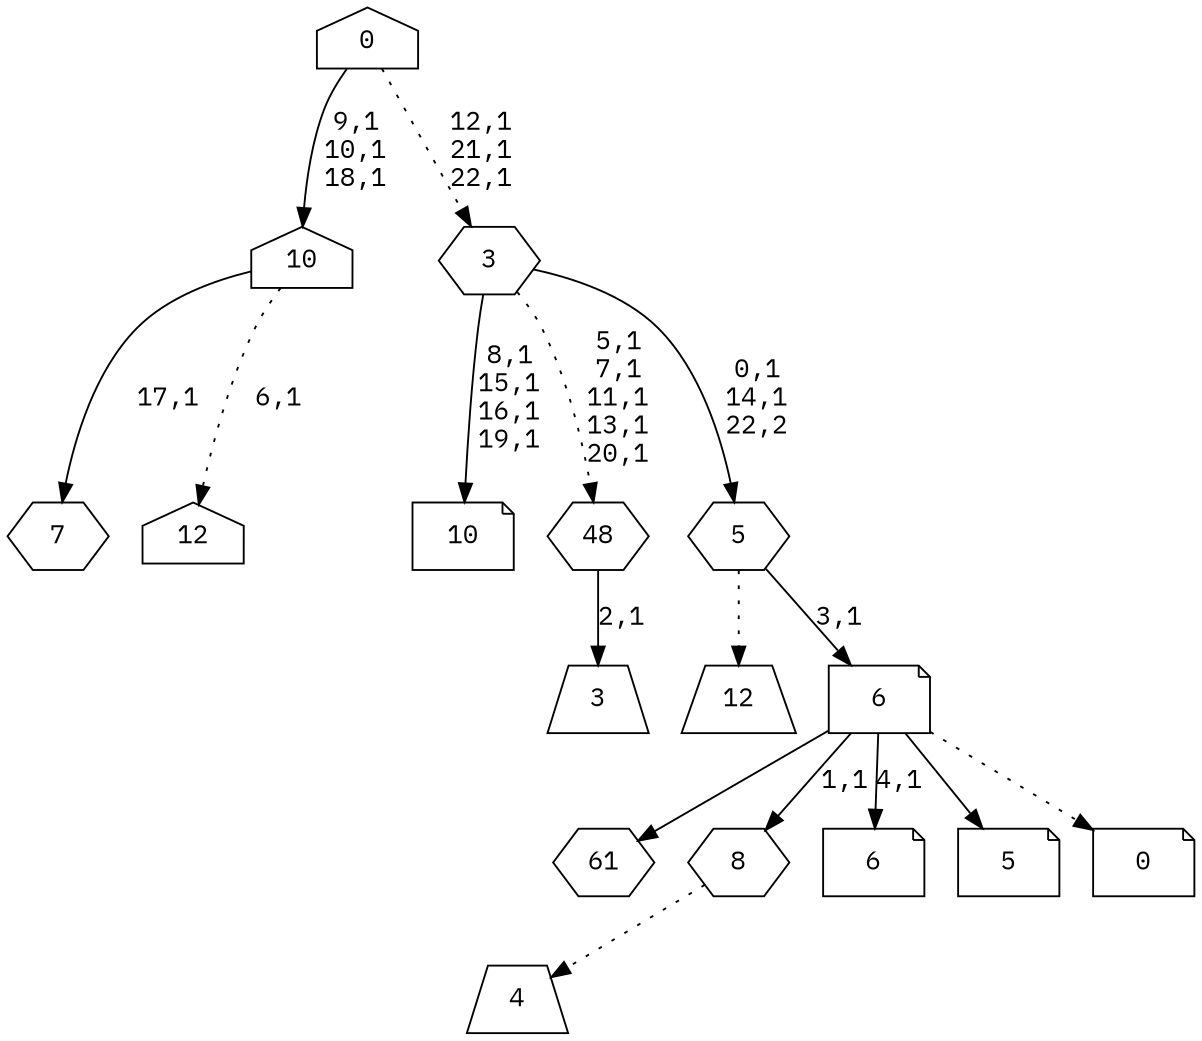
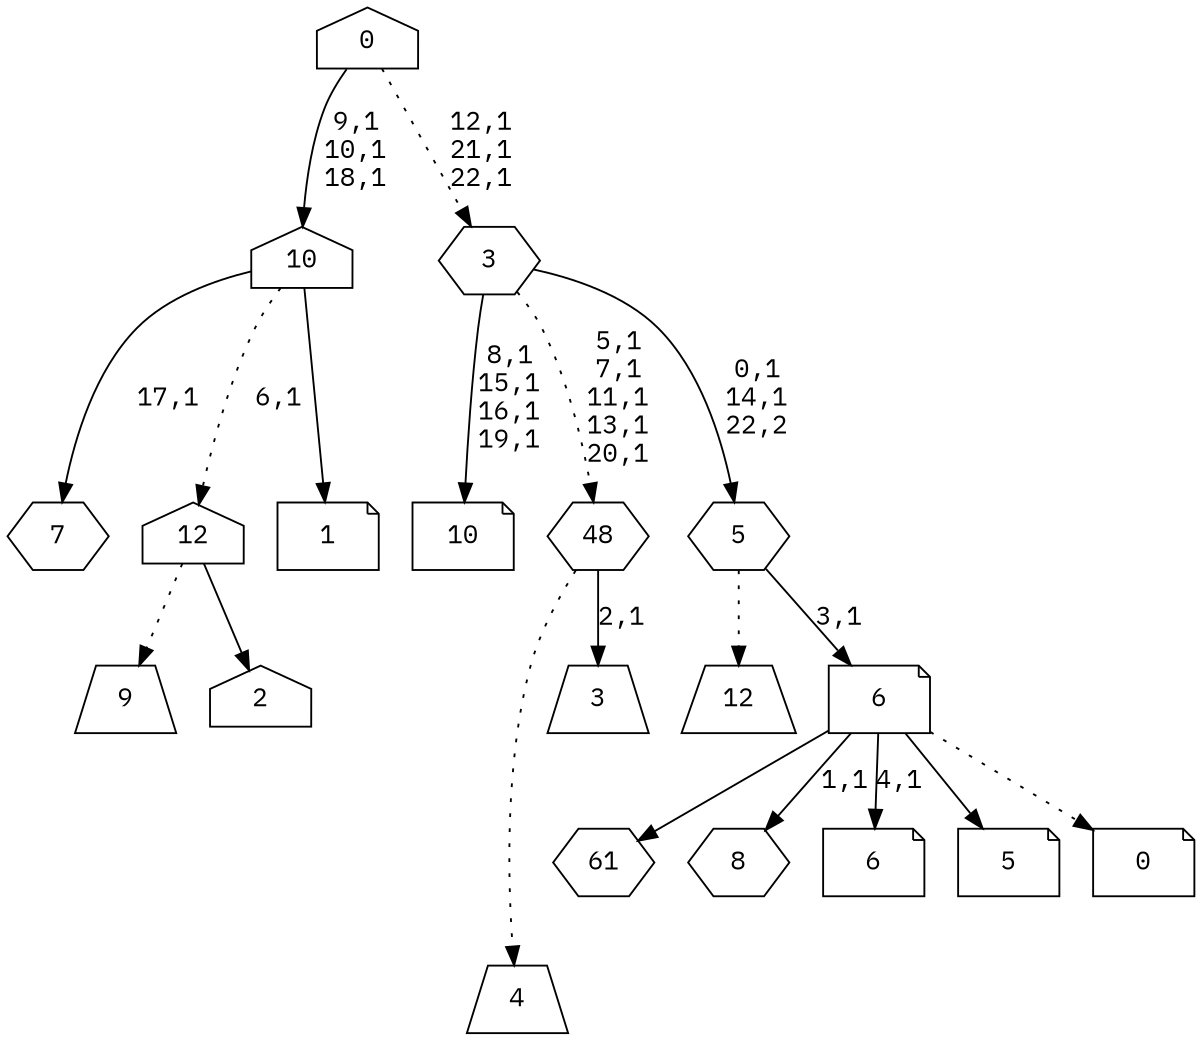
none -> (328, 536)
none -> (126, 699)
none -> (261, 699)
(636, 926) -> (515, 753)
